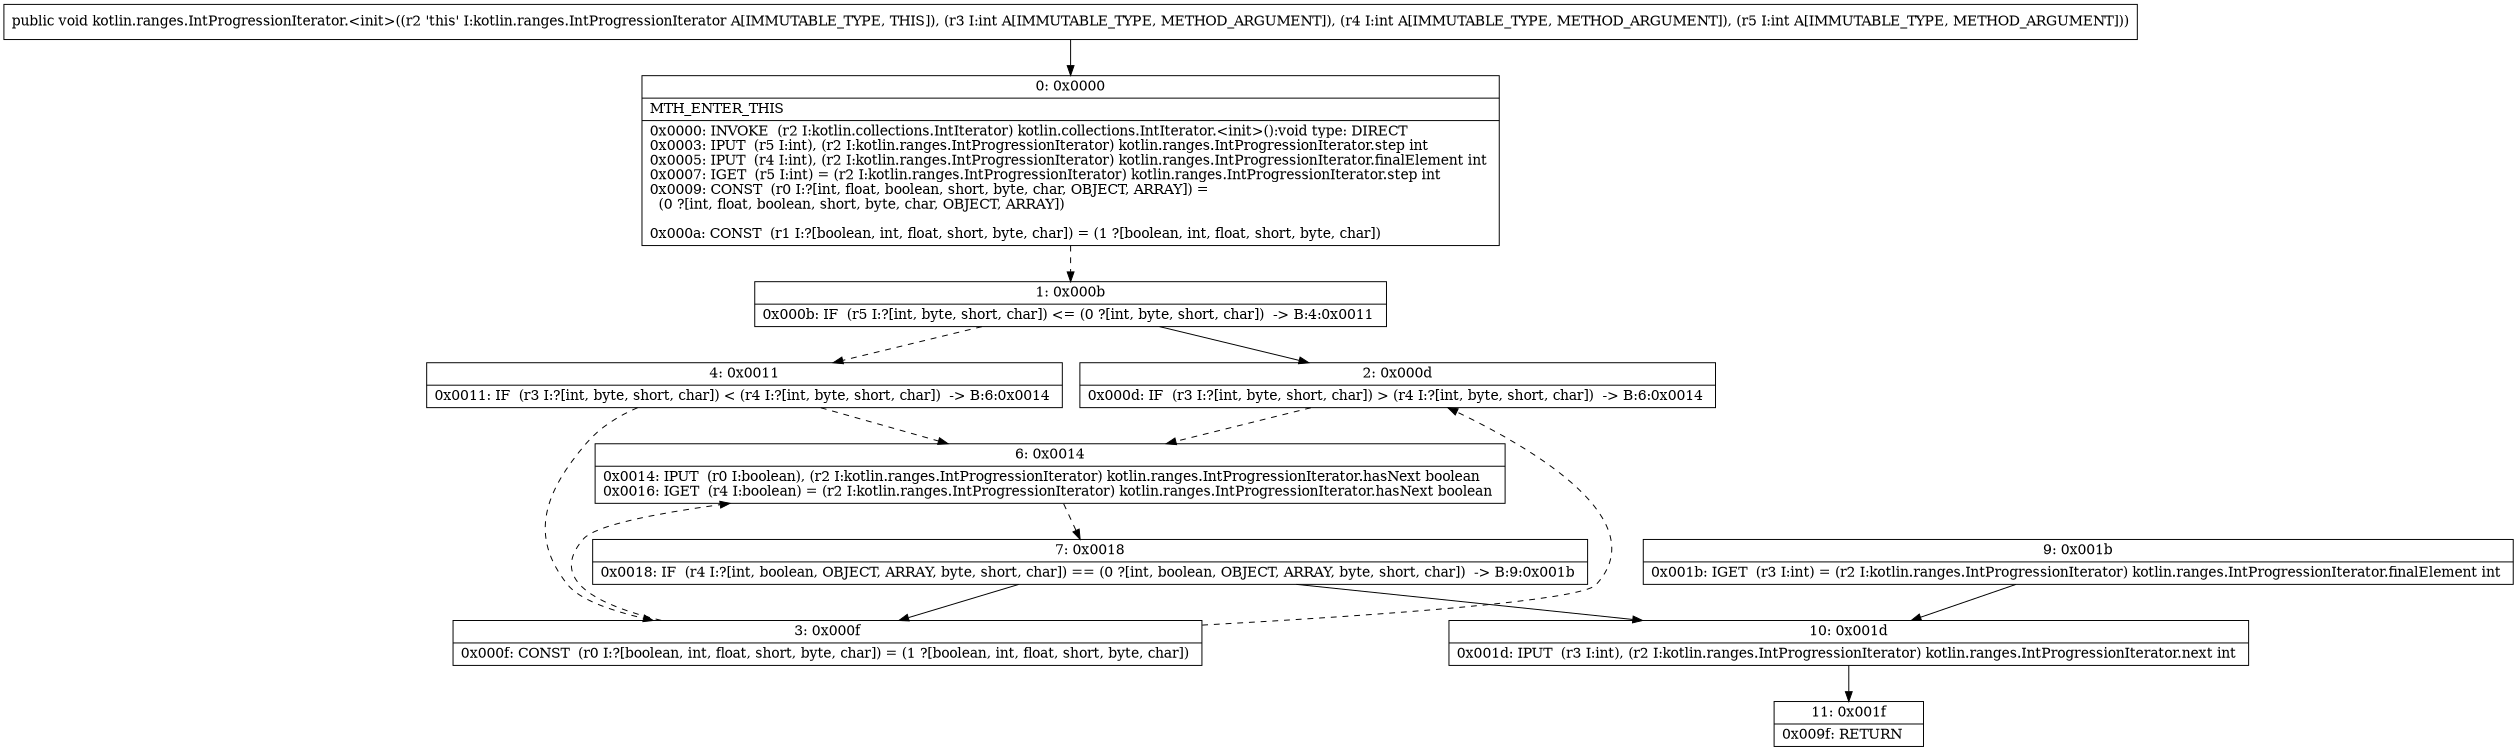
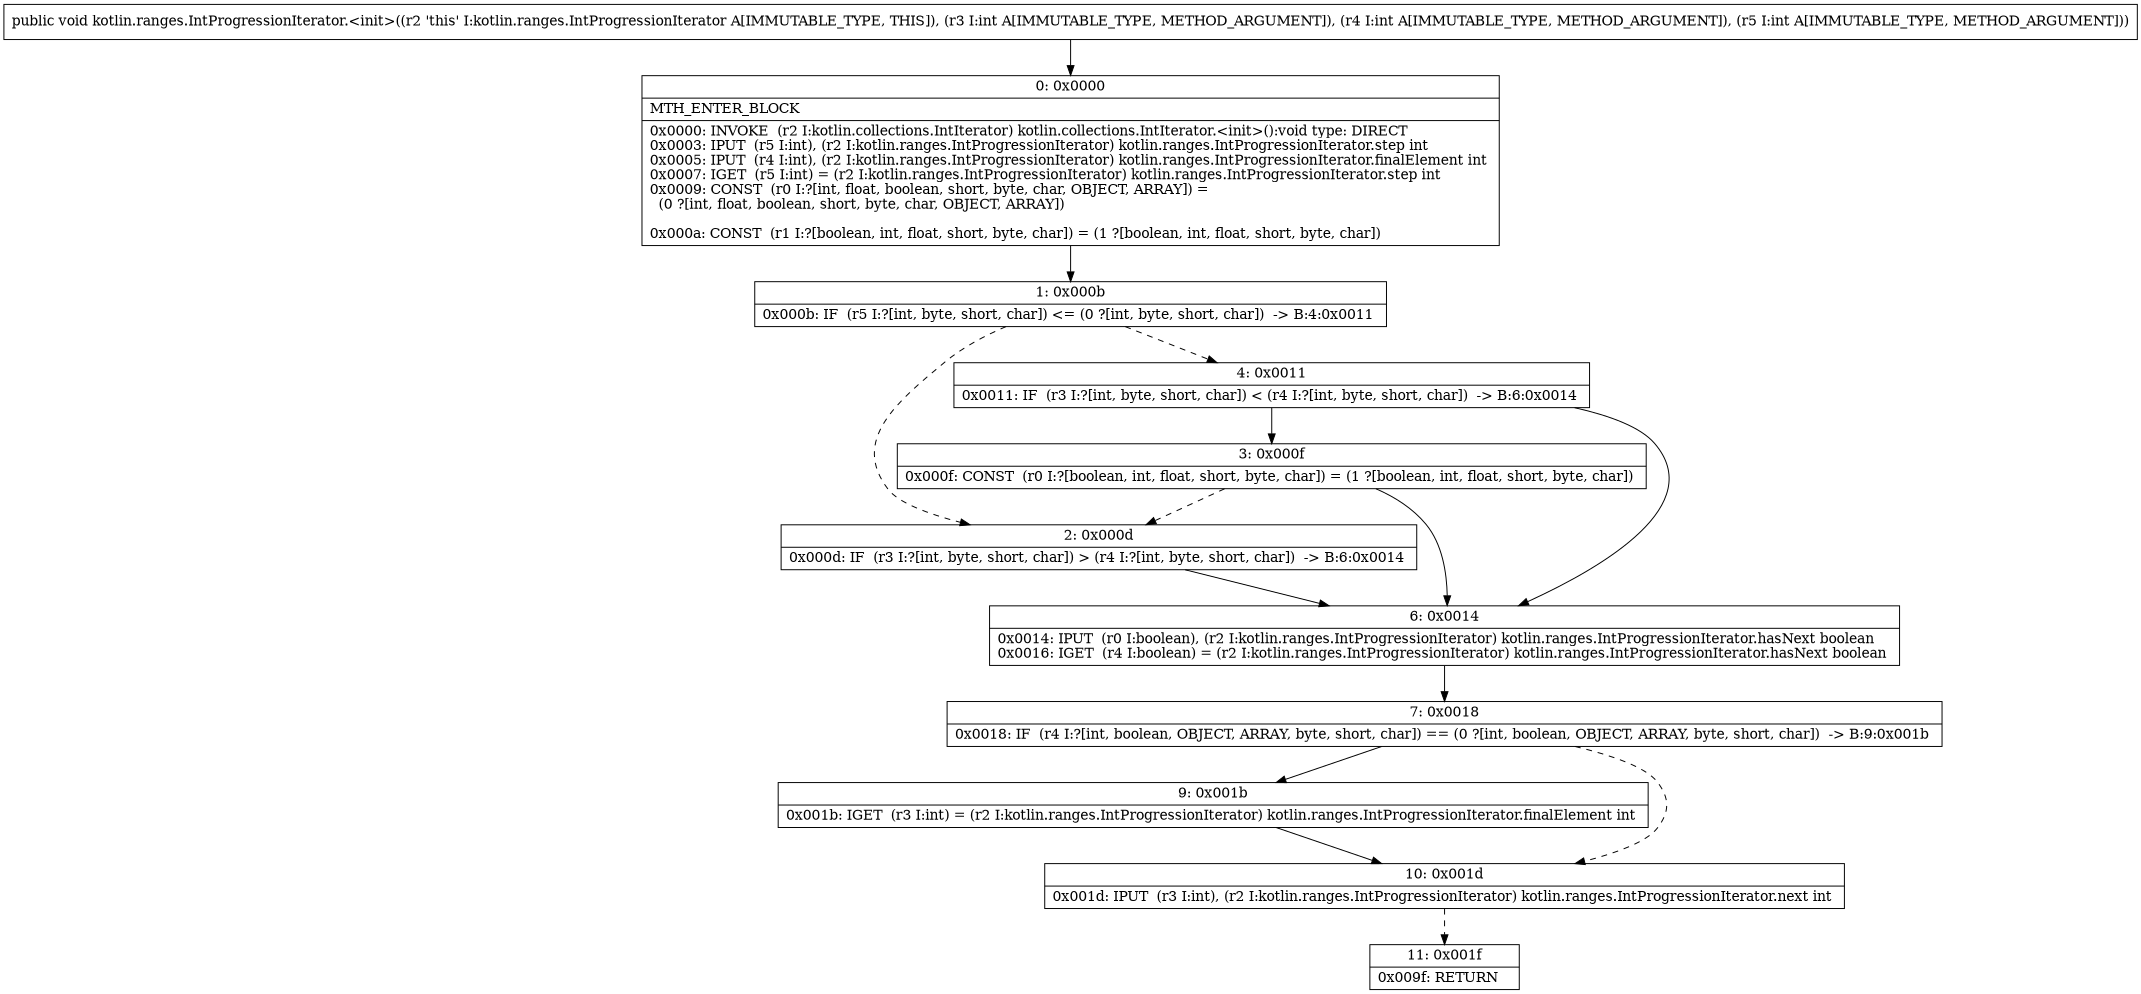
(717, 109) -> (725, 109)
(1071, 259) -> (1071, 259)
(1229, 343) -> (886, 421)
(880, 424) -> (1659, 510)
(1243, 425) -> (1252, 587)
(1070, 517) -> (1445, 679)
(546, 521) -> (1272, 421)
(584, 539) -> (1430, 530)
(964, 601) -> (1334, 763)
(1456, 601) -> (1666, 800)
(1849, 679) -> (1445, 922)
